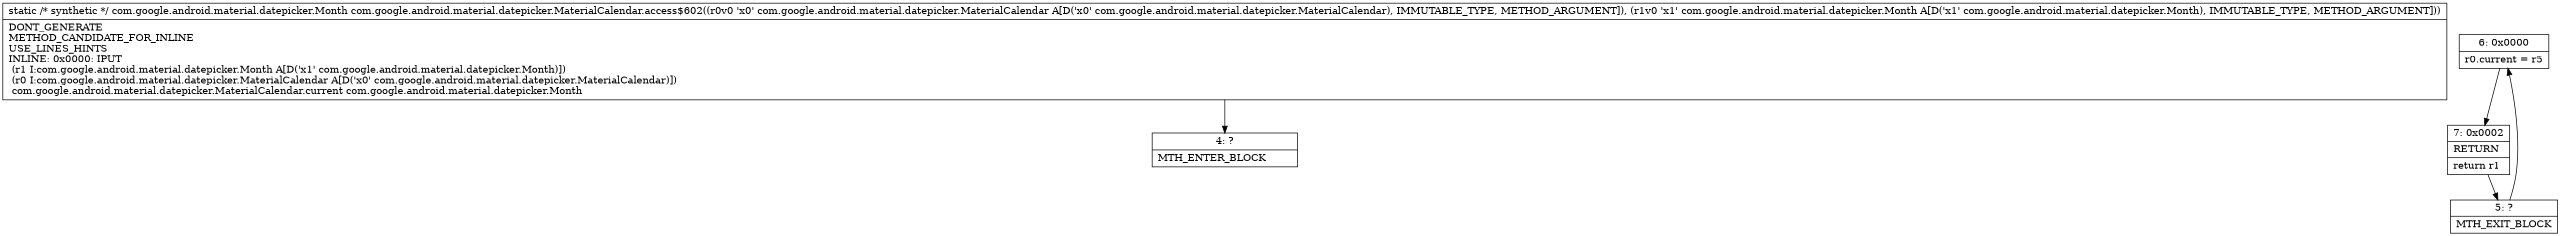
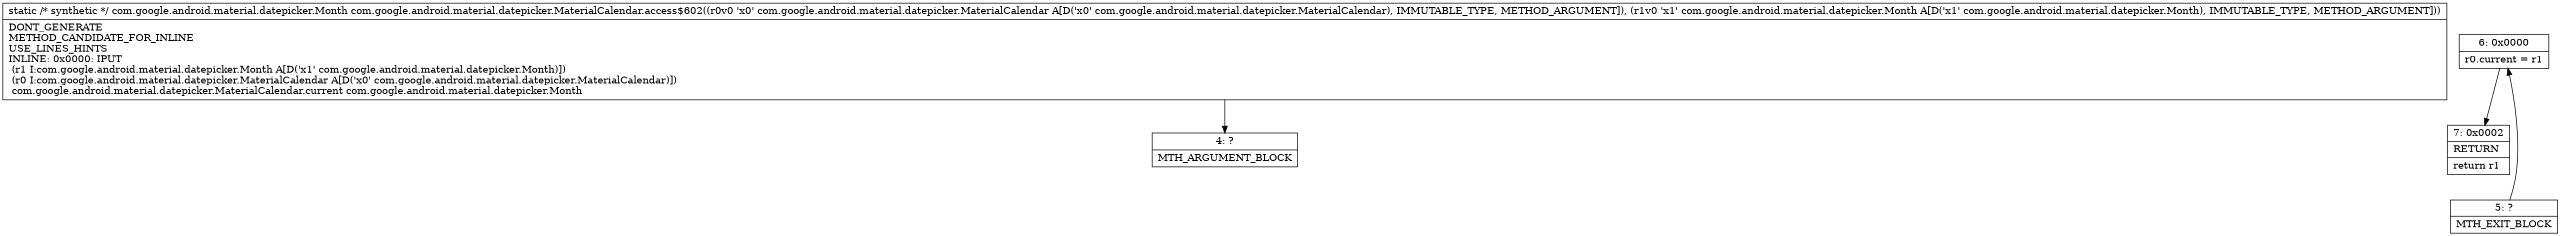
(2504, 60) -> (2504, 60)
(1212, 158) -> (1225, 158)
(2492, 184) -> none
